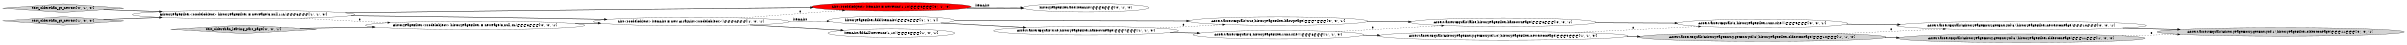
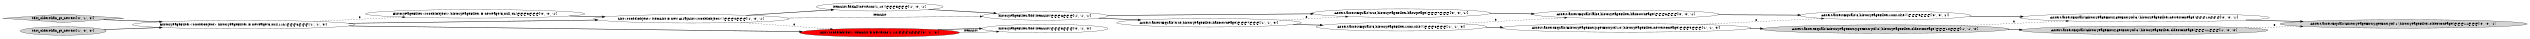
none -> (961, 11)
(63, 21) -> (63, 31)
(244, 29) -> none
